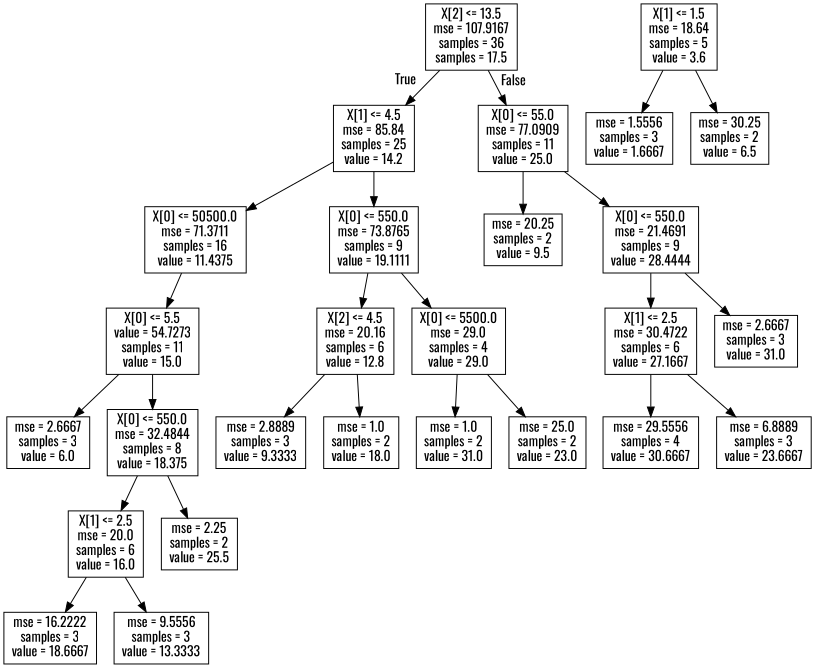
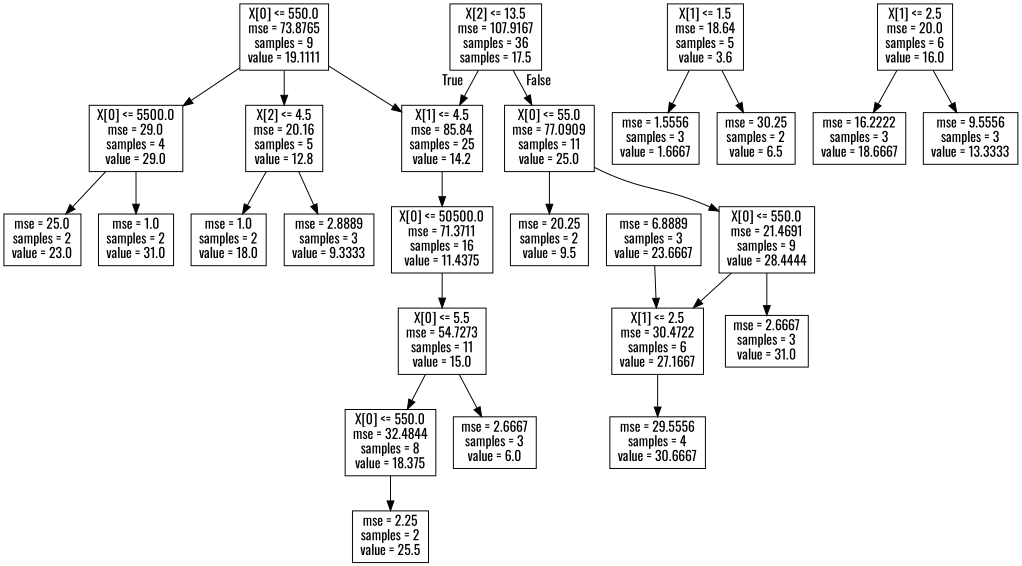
(374, 184) -> (361, 86)
(153, 341) -> (442, 341)
(355, 341) -> (284, 138)
(708, 392) -> (655, 282)
(131, 489) -> none
